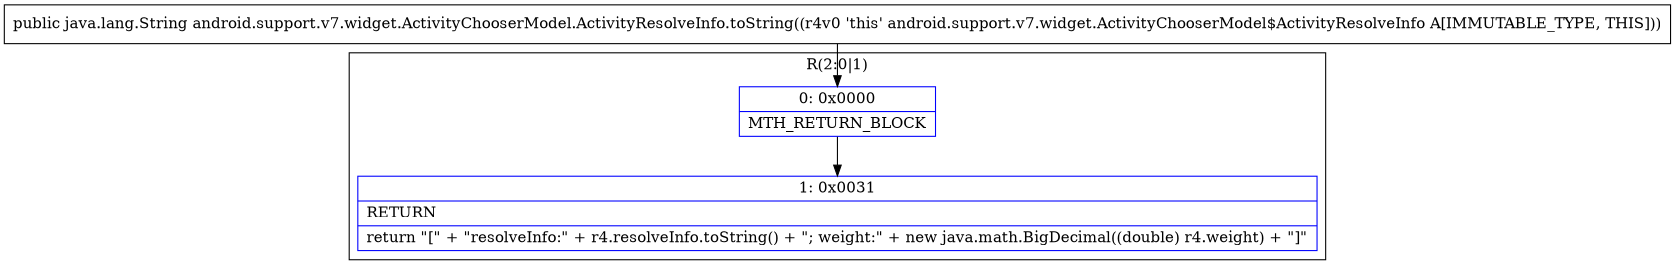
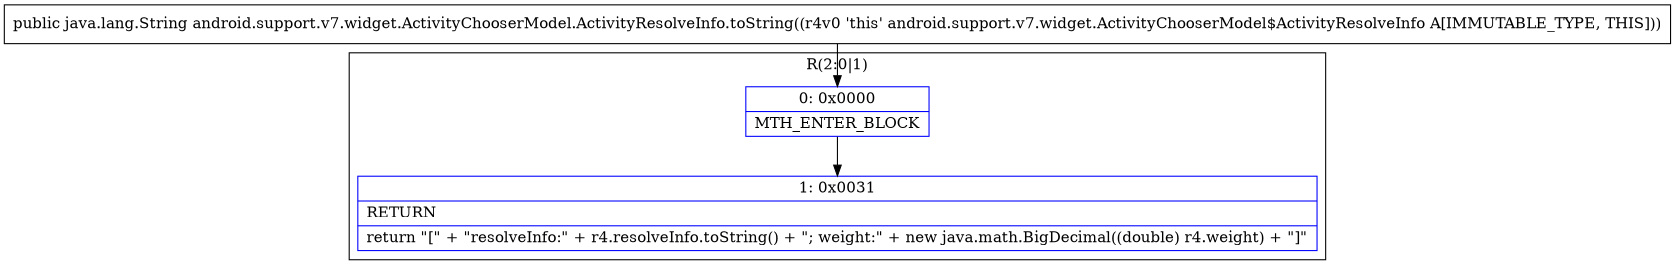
(837, 123) -> (837, 123)
